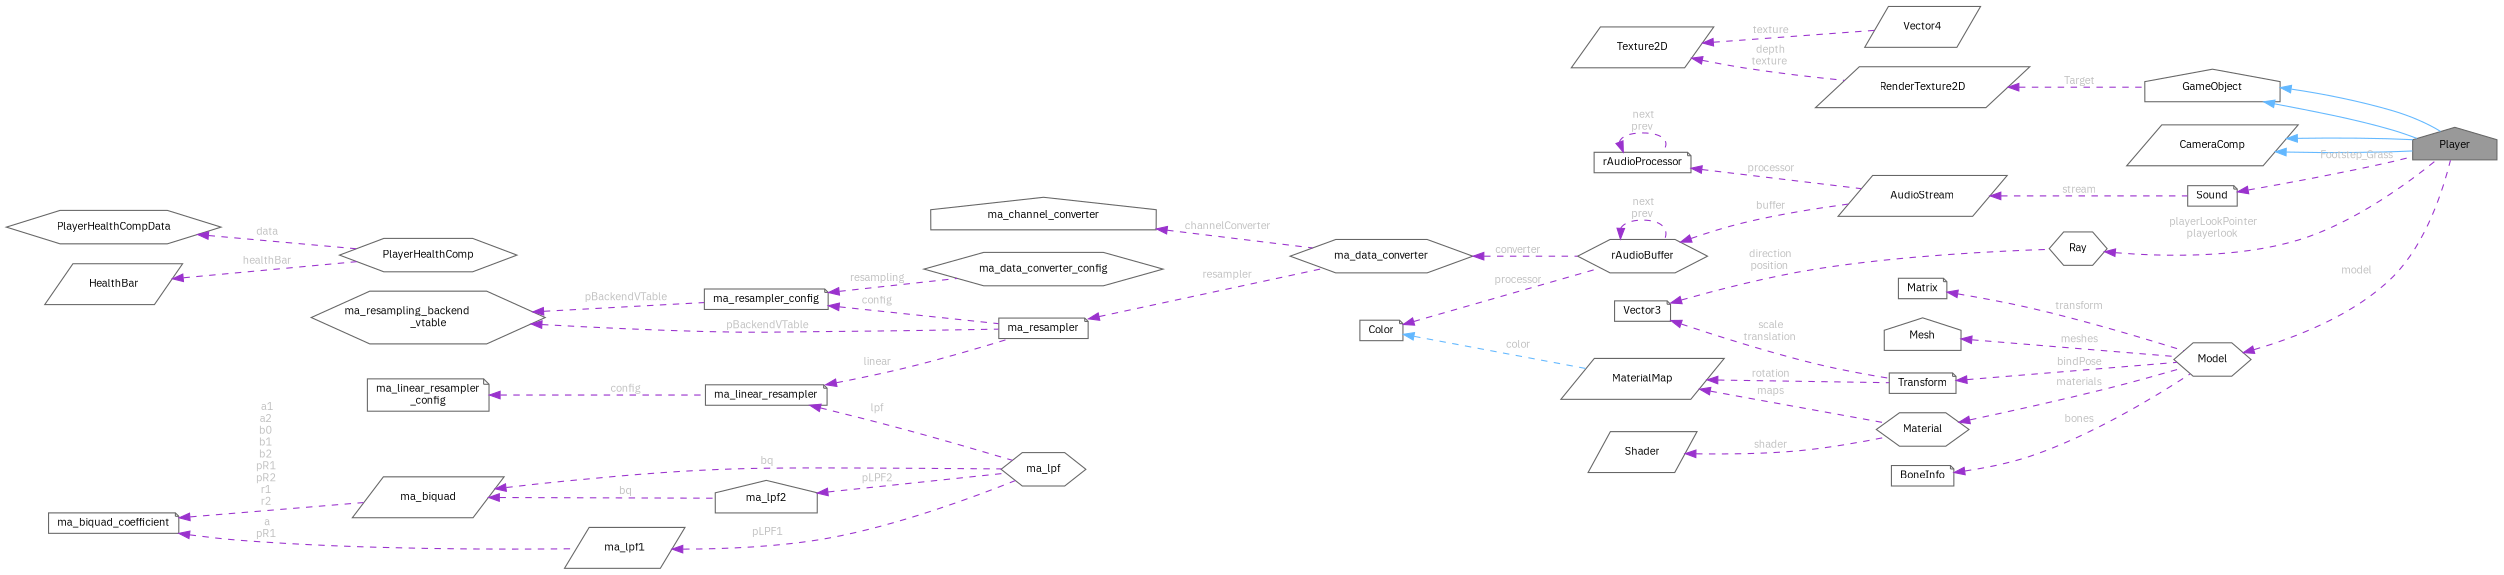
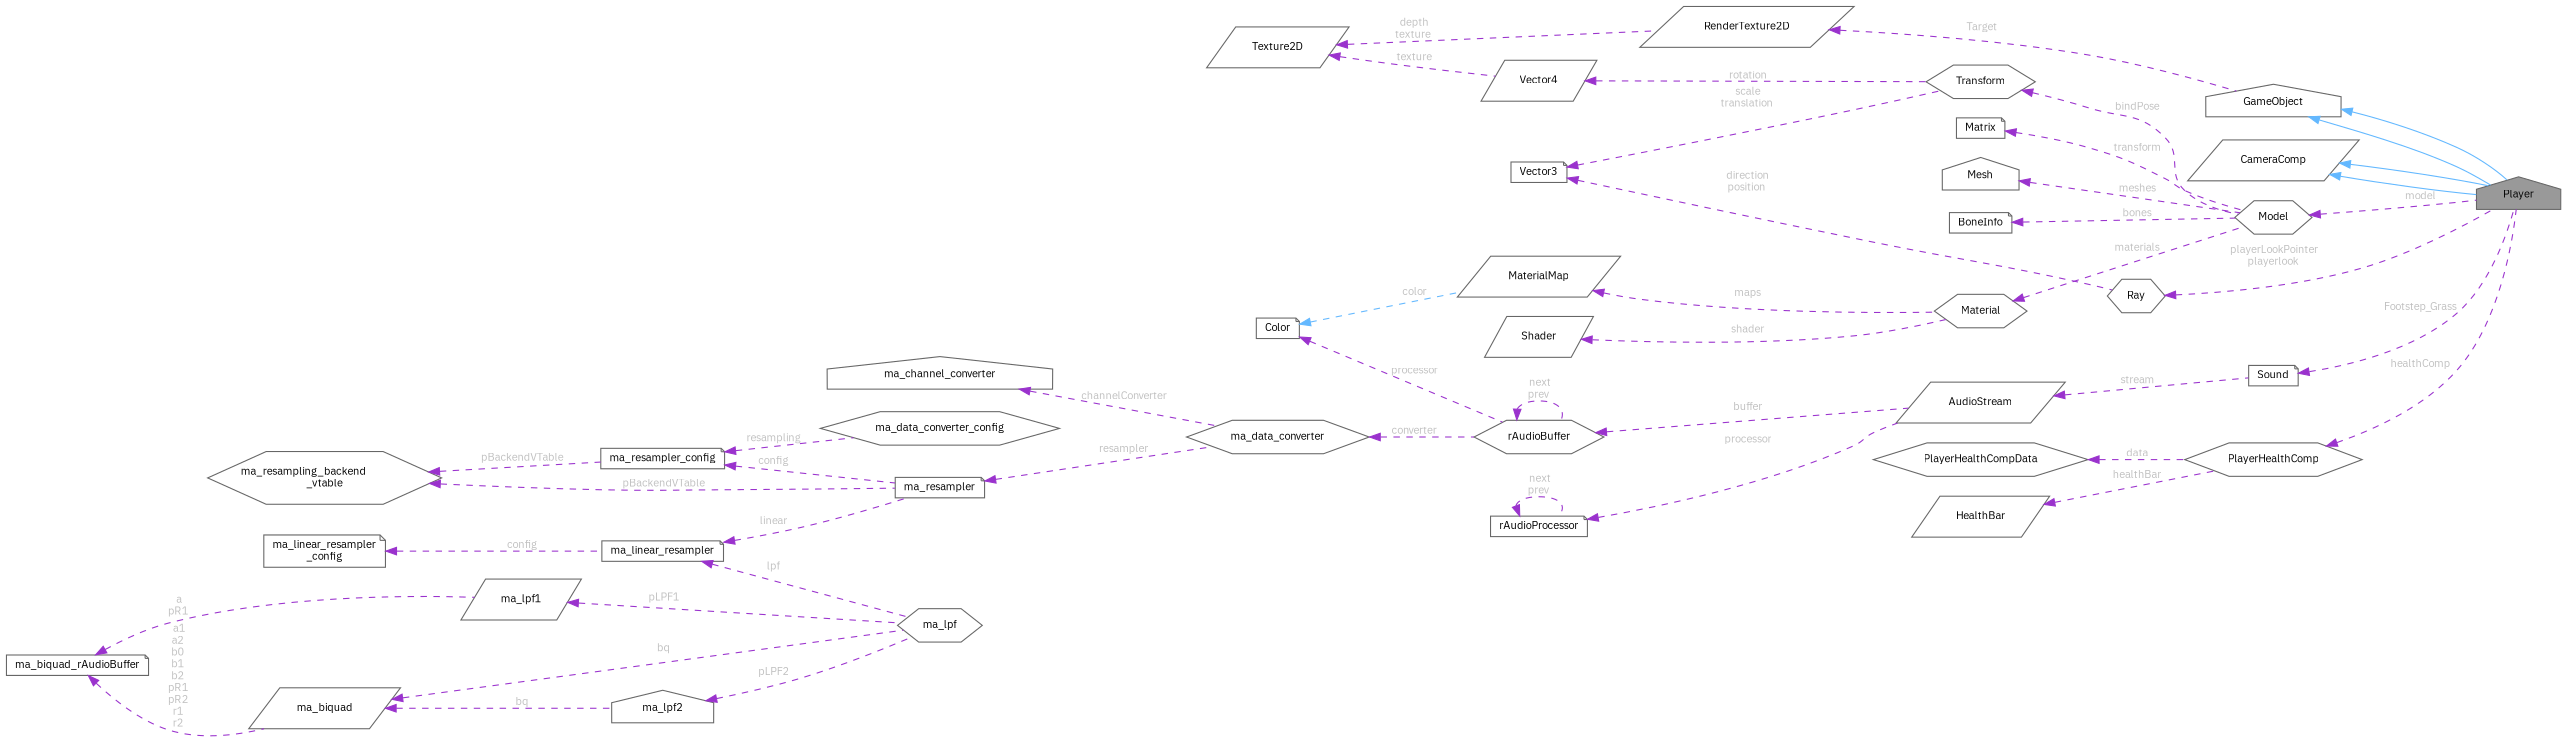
none -> (2467, 357)
(1803, 381) -> (1761, 81)
(1923, 383) -> (1981, 82)
(114, 523) -> (78, 665)
